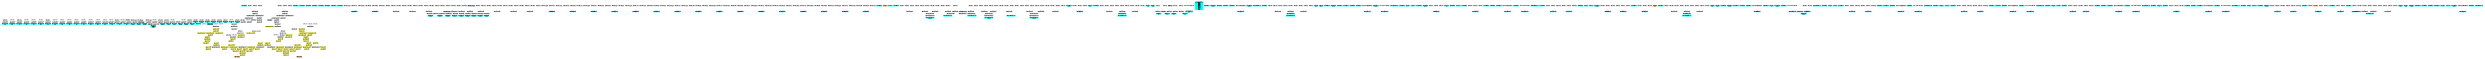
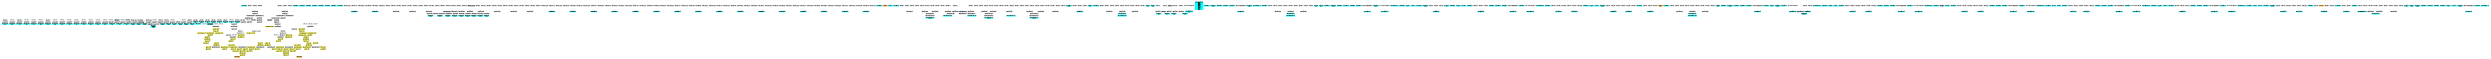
none -> (1458, 6)
(1718, 6) -> none
(1942, 6) -> (1942, 6)
none -> (2165, 6)
(117, 20) -> (117, 20)
